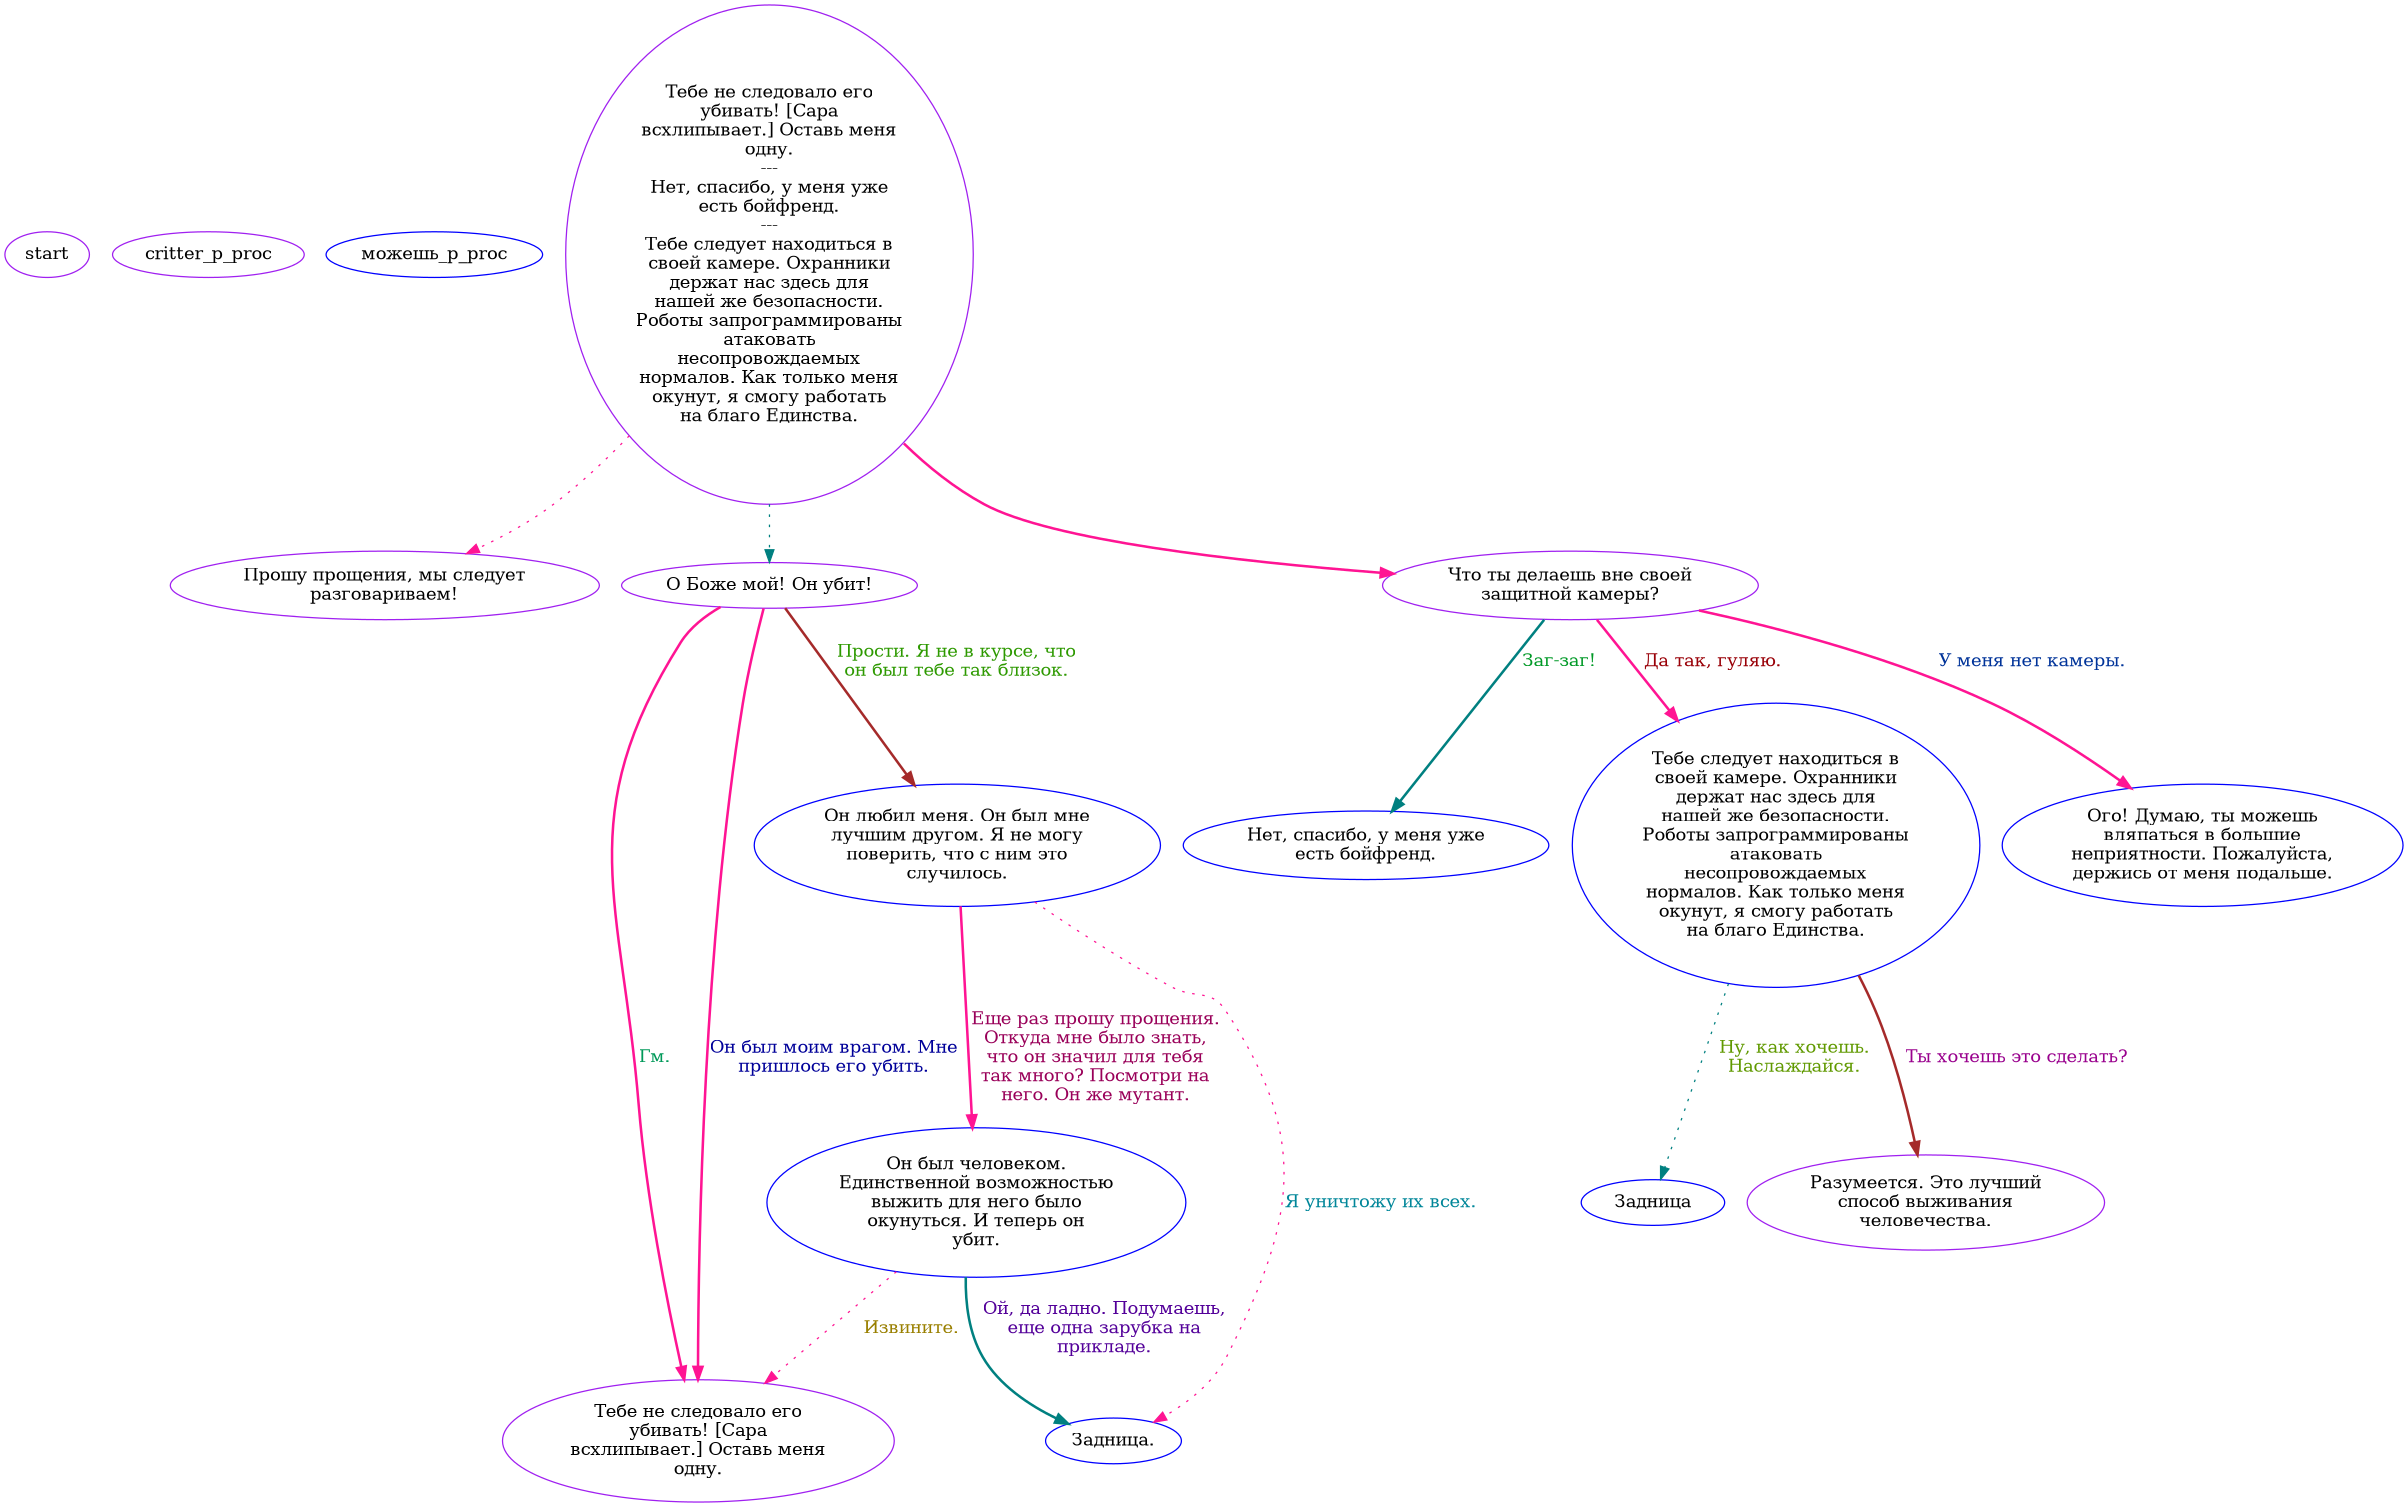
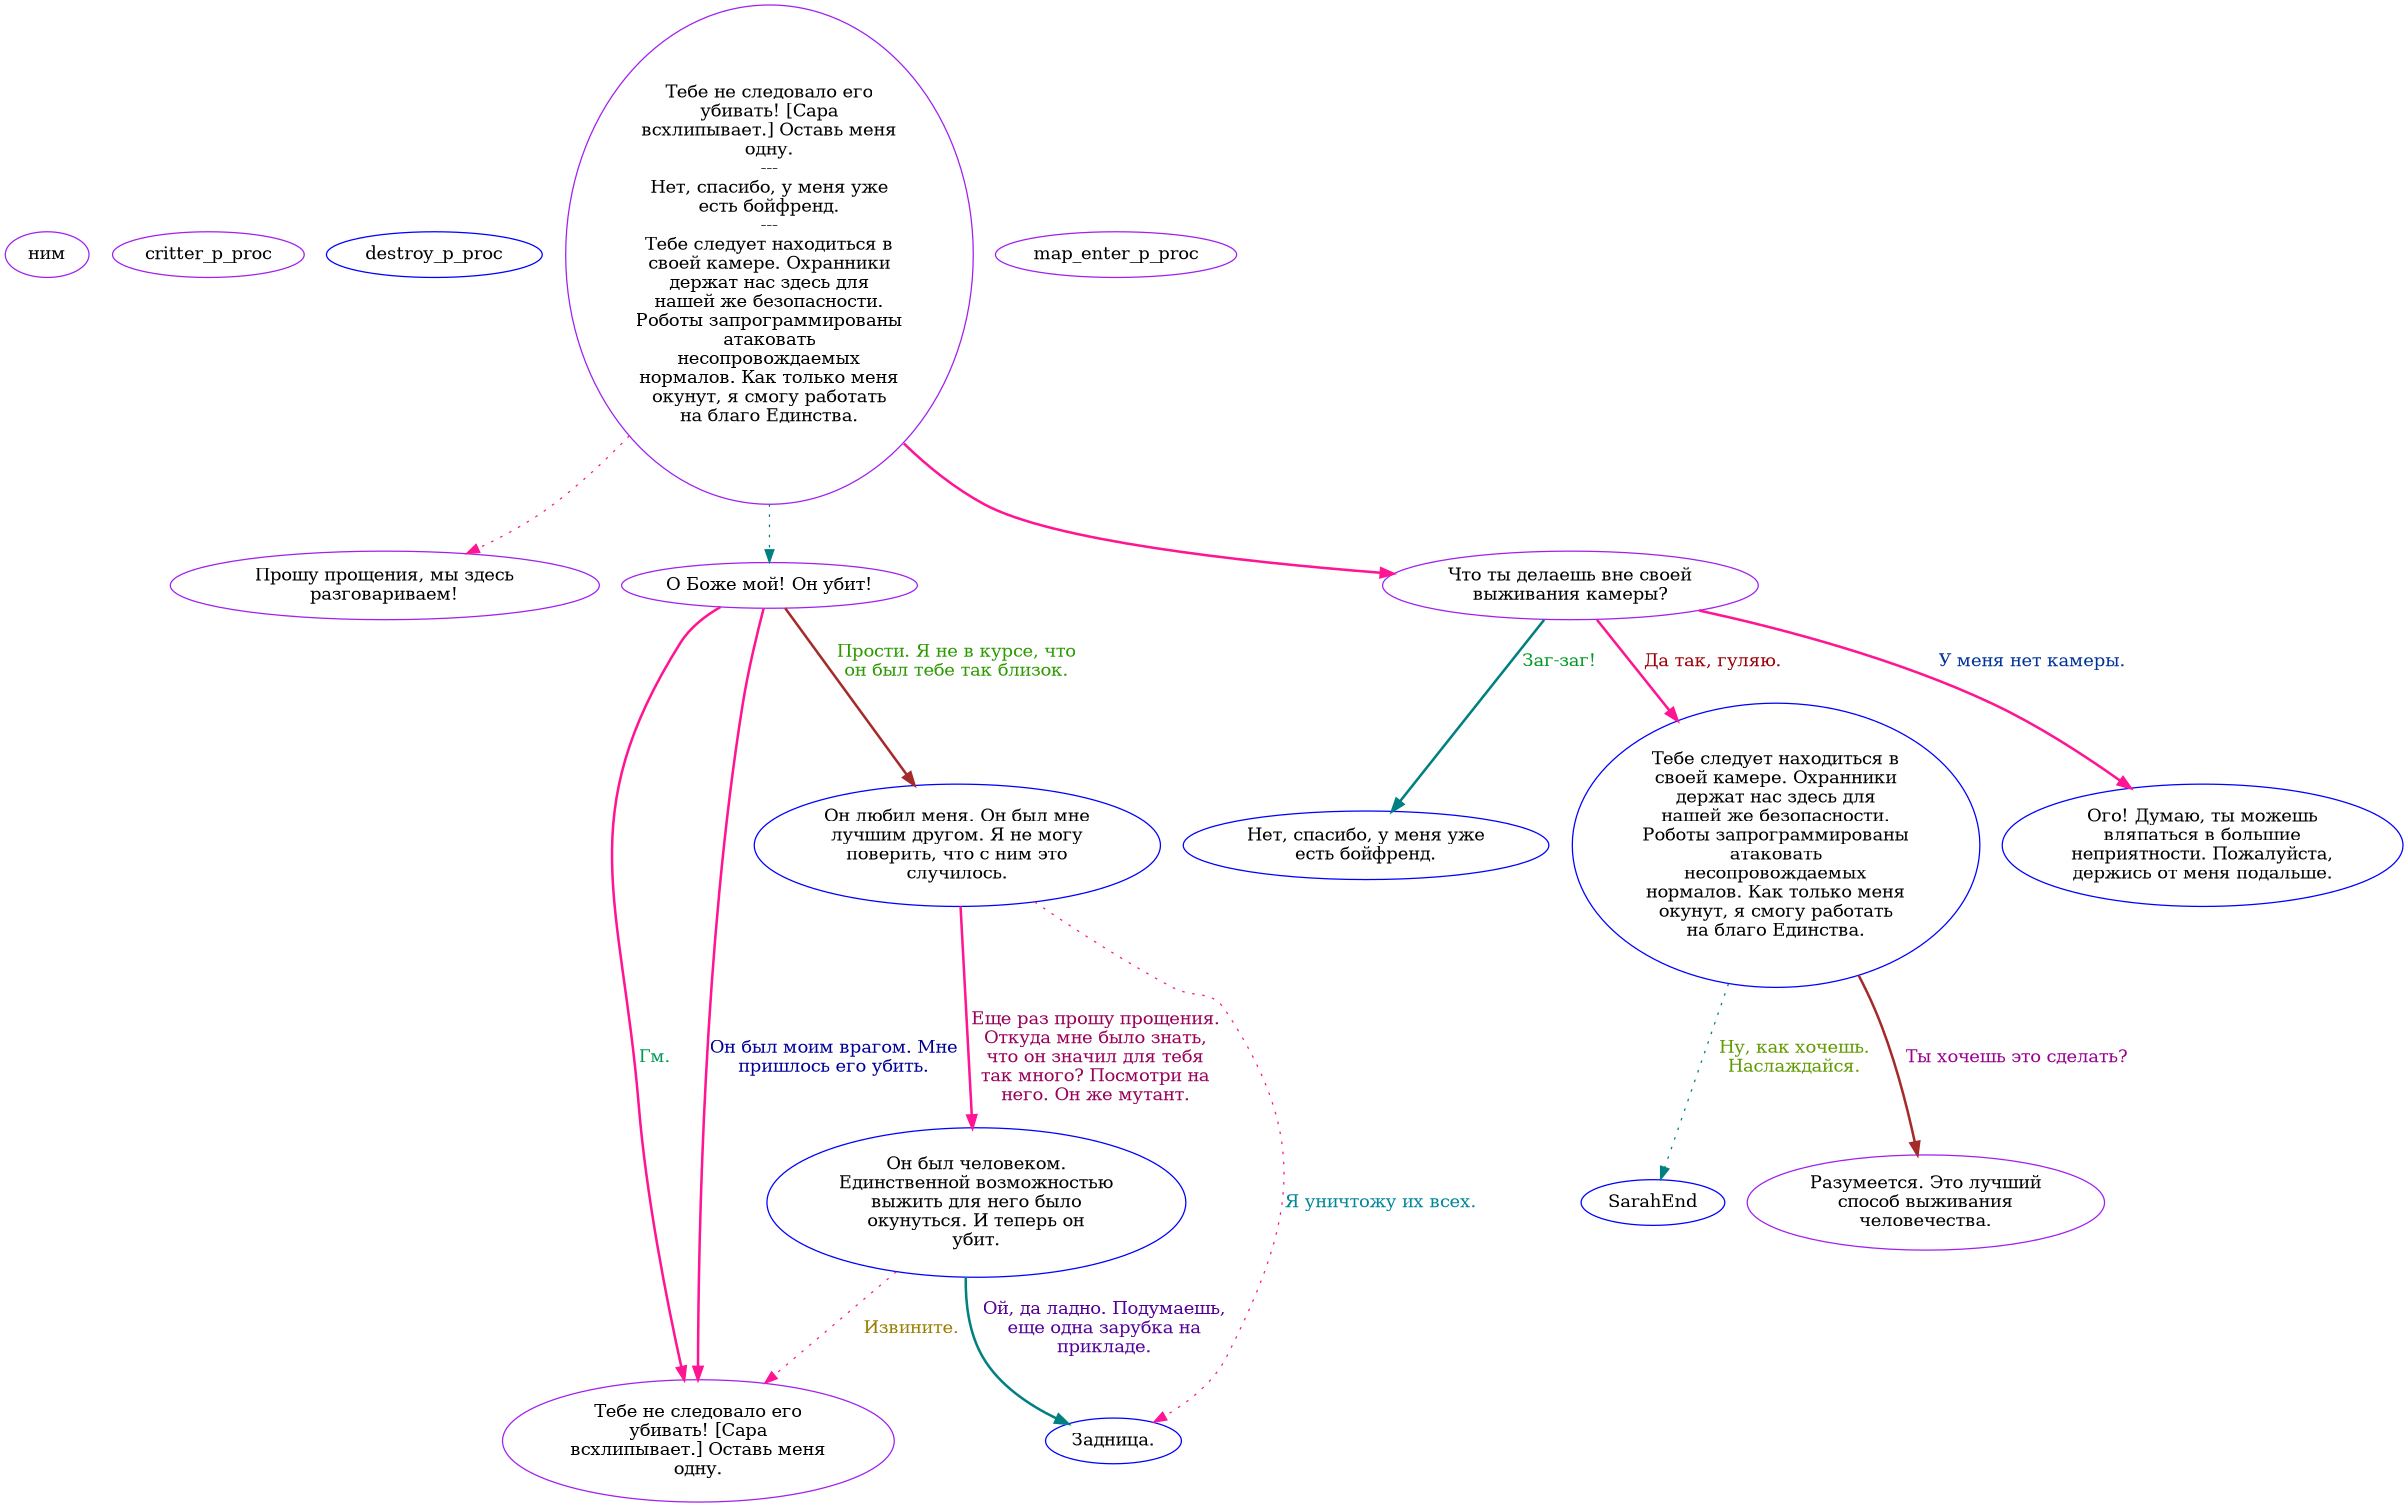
(47, 255) -> (47, 255)
(434, 255) -> (434, 255)
none -> (1116, 255)
(385, 585) -> (385, 585)
(1570, 585) -> (1570, 585)
(1653, 1202) -> (1653, 1202)
